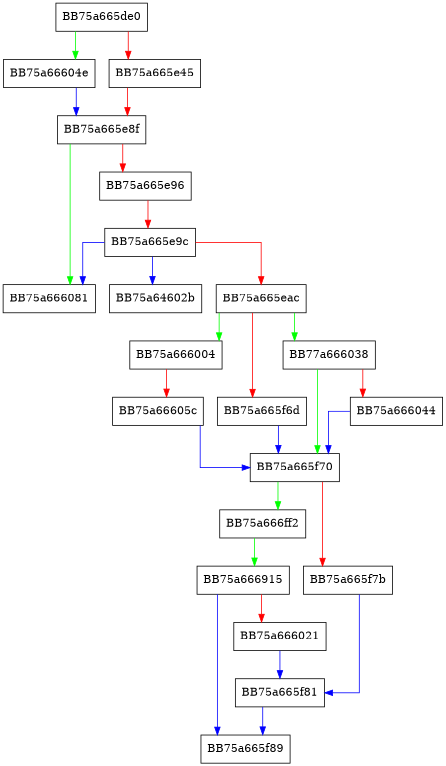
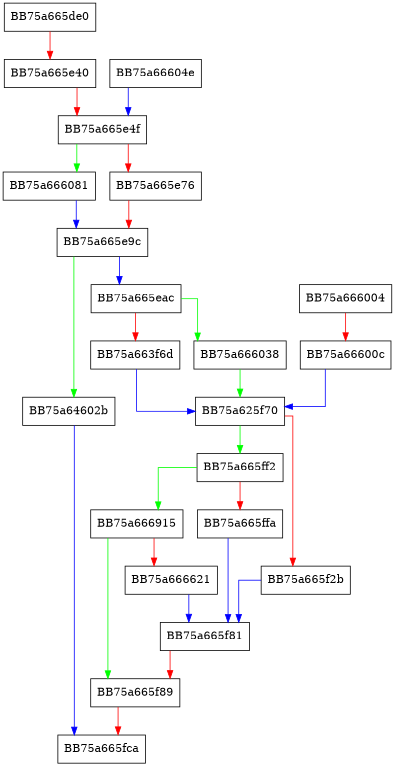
(75, 41) -> none
(155, 74) -> (50, 74)
(102, 130) -> (102, 130)
(145, 186) -> (156, 186)
(246, 242) -> (119, 267)
(83, 249) -> (76, 210)
(152, 267) -> (74, 323)
(219, 323) -> none
(329, 355) -> (240, 355)
(158, 411) -> (346, 355)
(262, 411) -> (135, 355)
(396, 411) -> none
(295, 468) -> (240, 411)
none -> (240, 524)
(263, 524) -> (240, 468)
(348, 580) -> (306, 580)
(280, 637) -> (171, 580)
(217, 661) -> (108, 604)
(263, 717) -> (170, 661)
none -> (102, 749)
